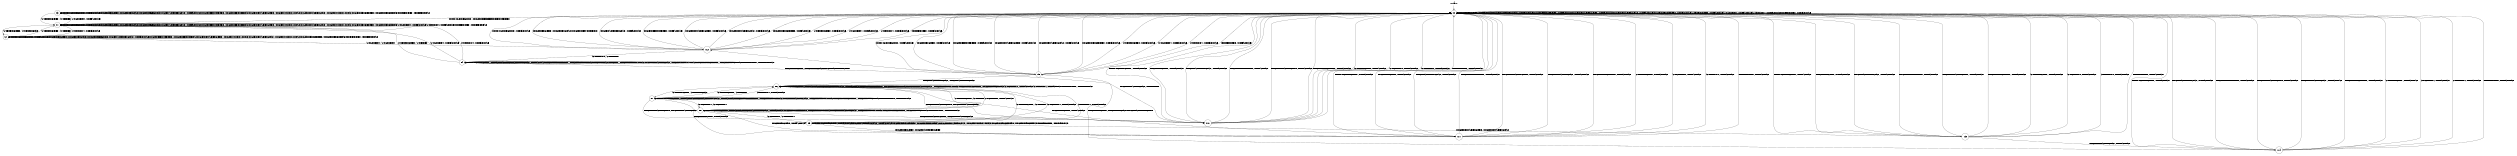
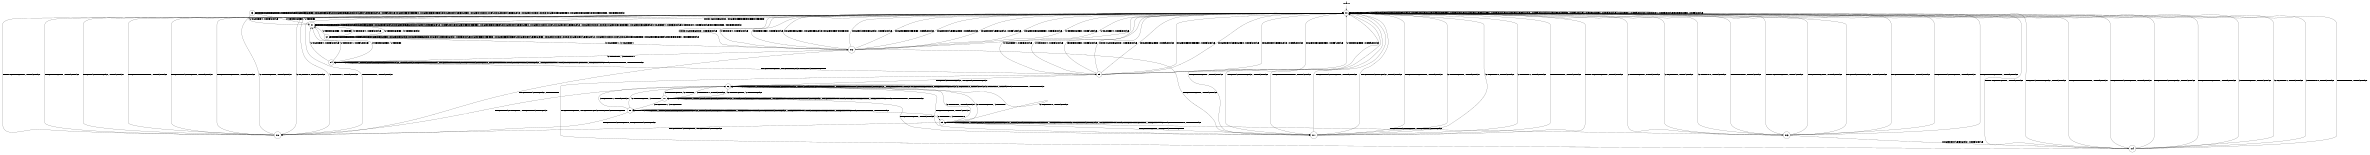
(915, 120) -> (611, 129)
(889, 131) -> (1099, 56)
